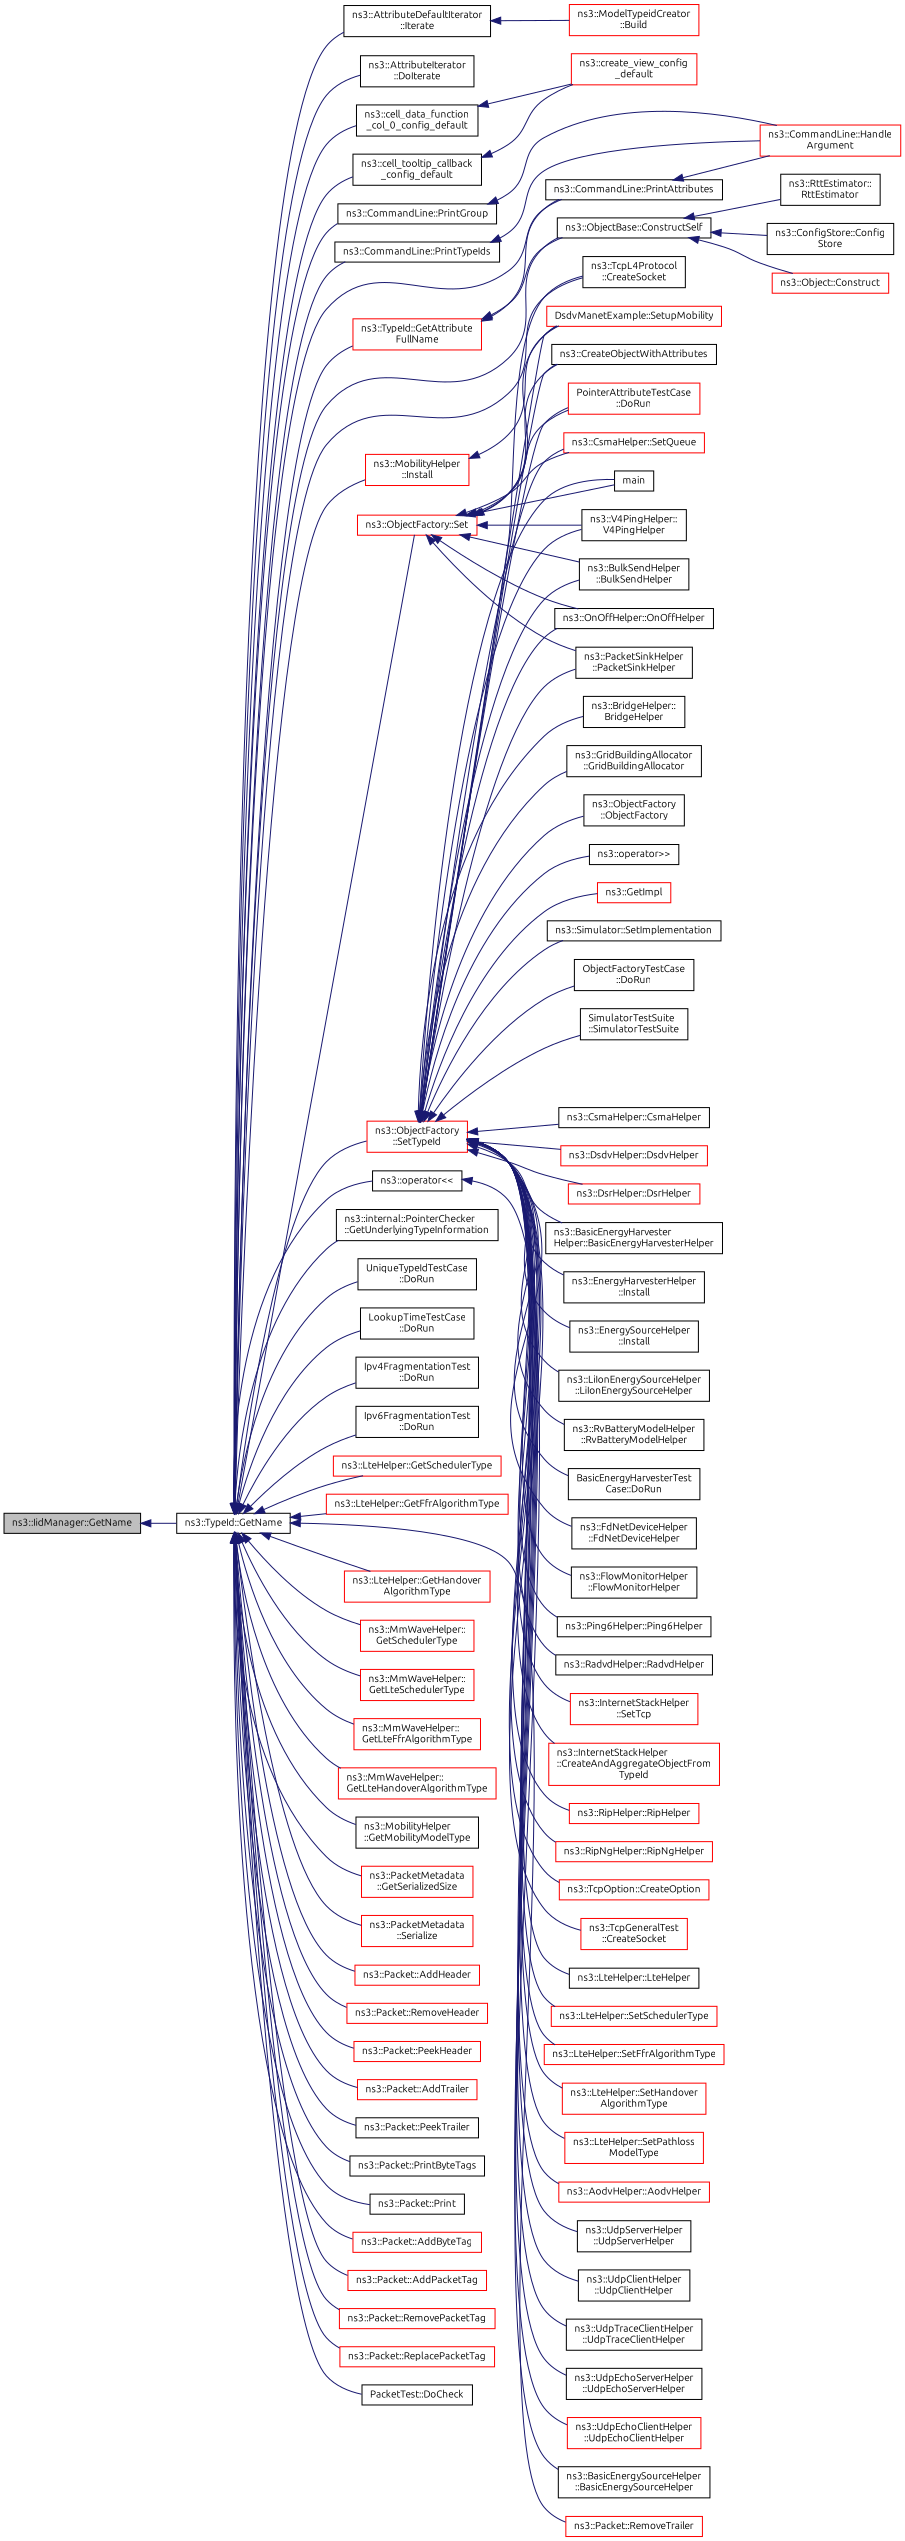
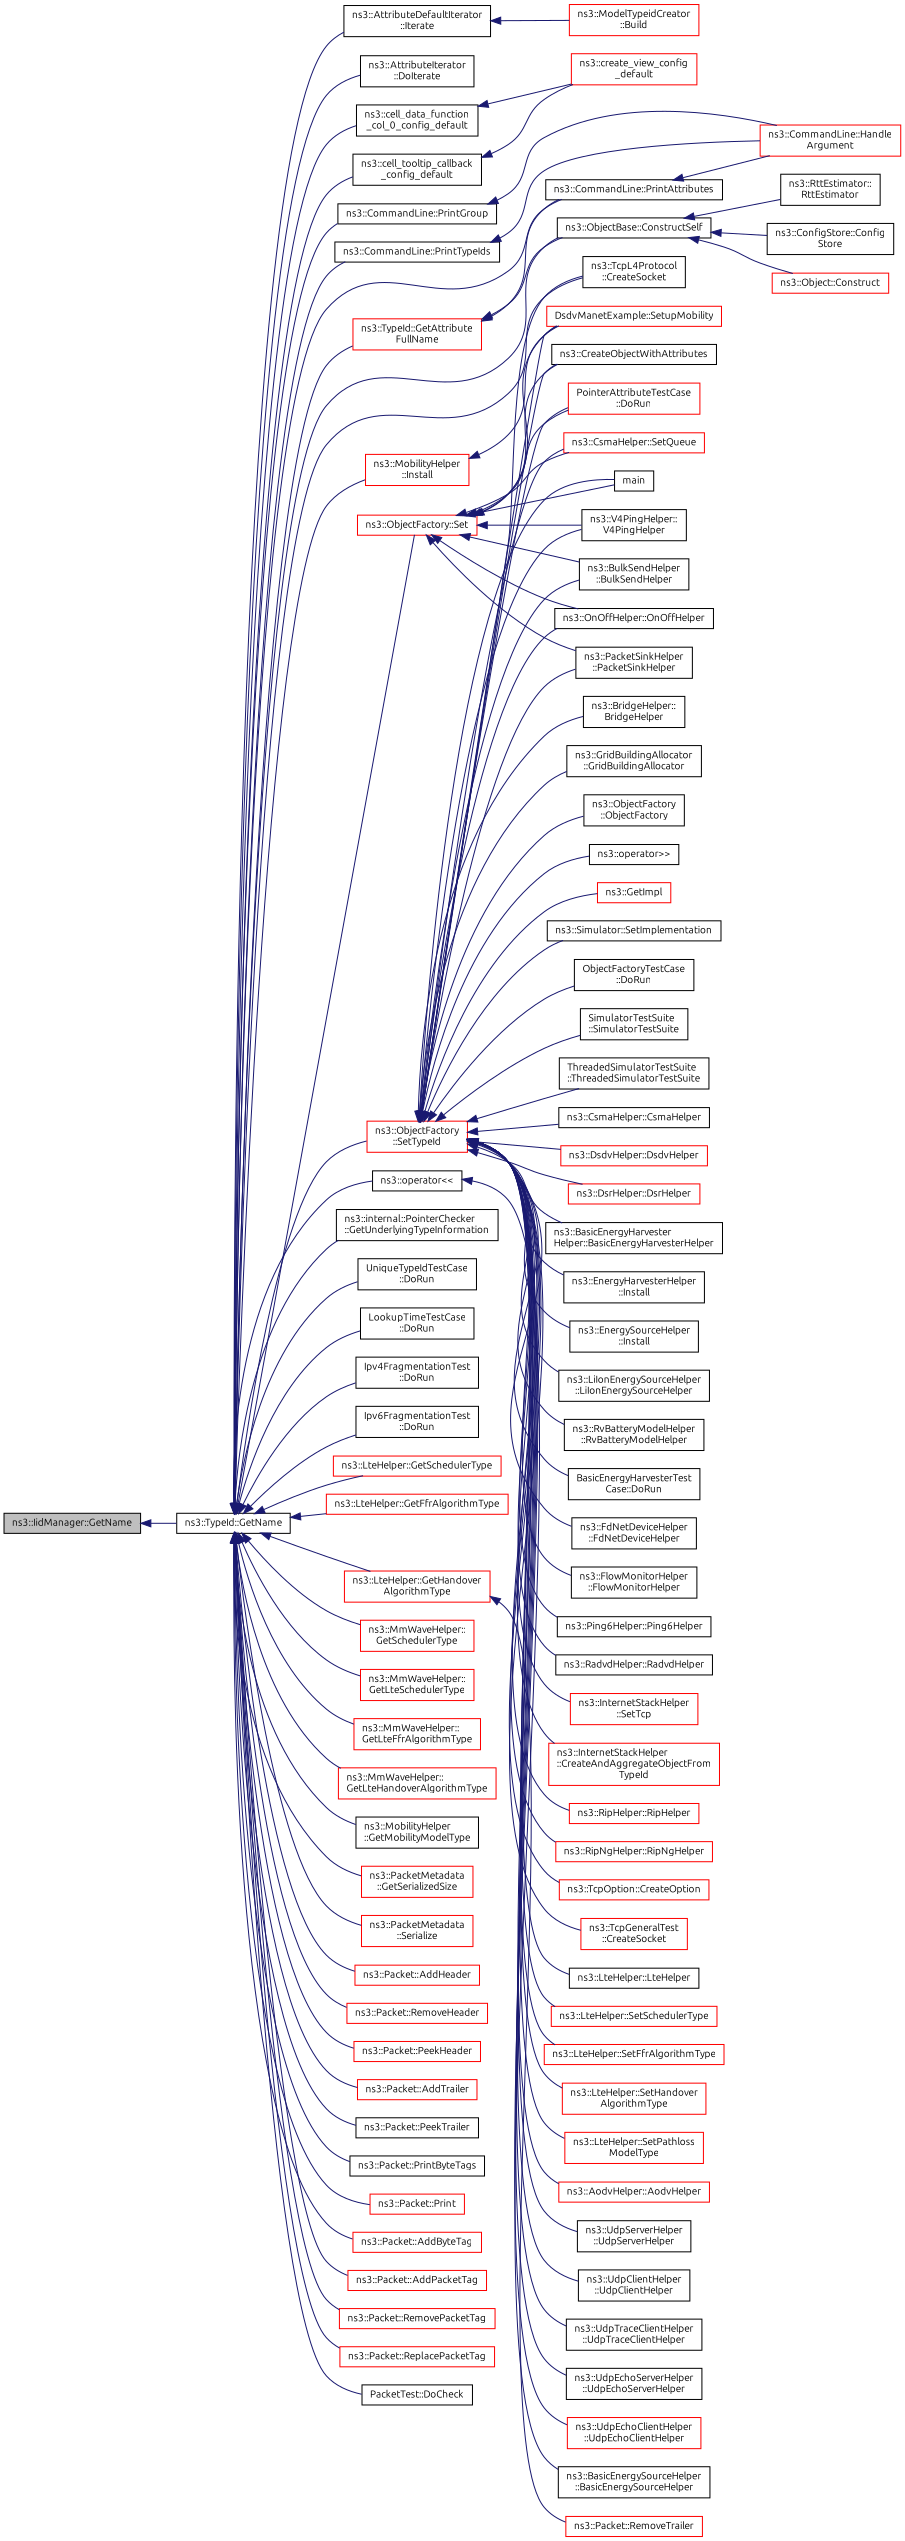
none -> (634, 1073)
(530, 1940) -> (525, 2066)
(417, 2204) -> (417, 2204)
